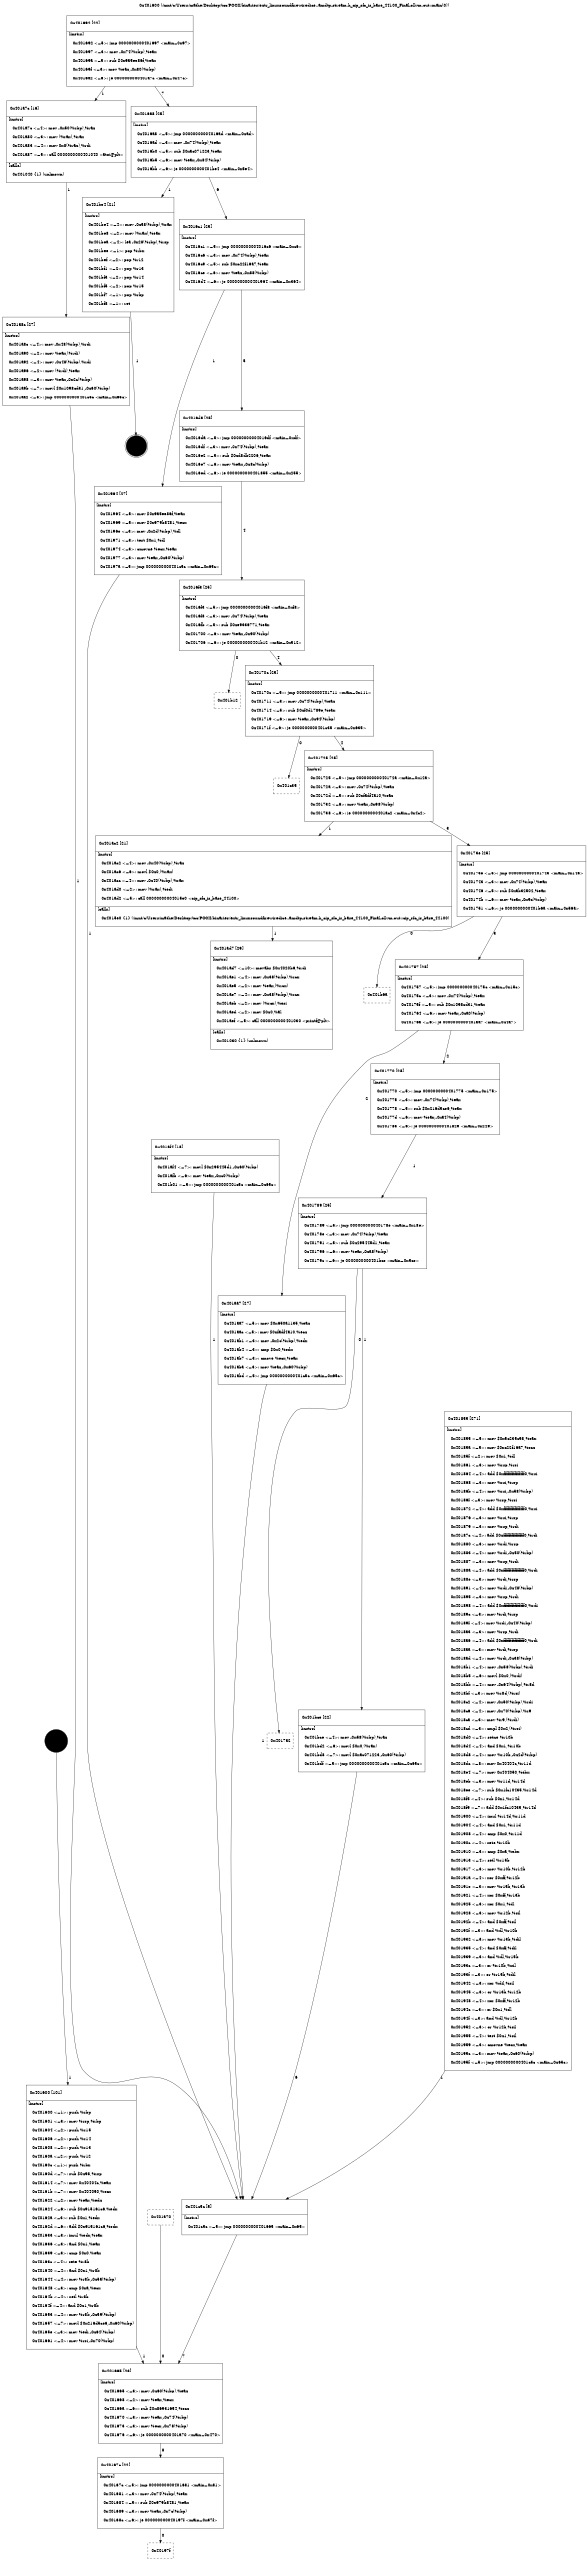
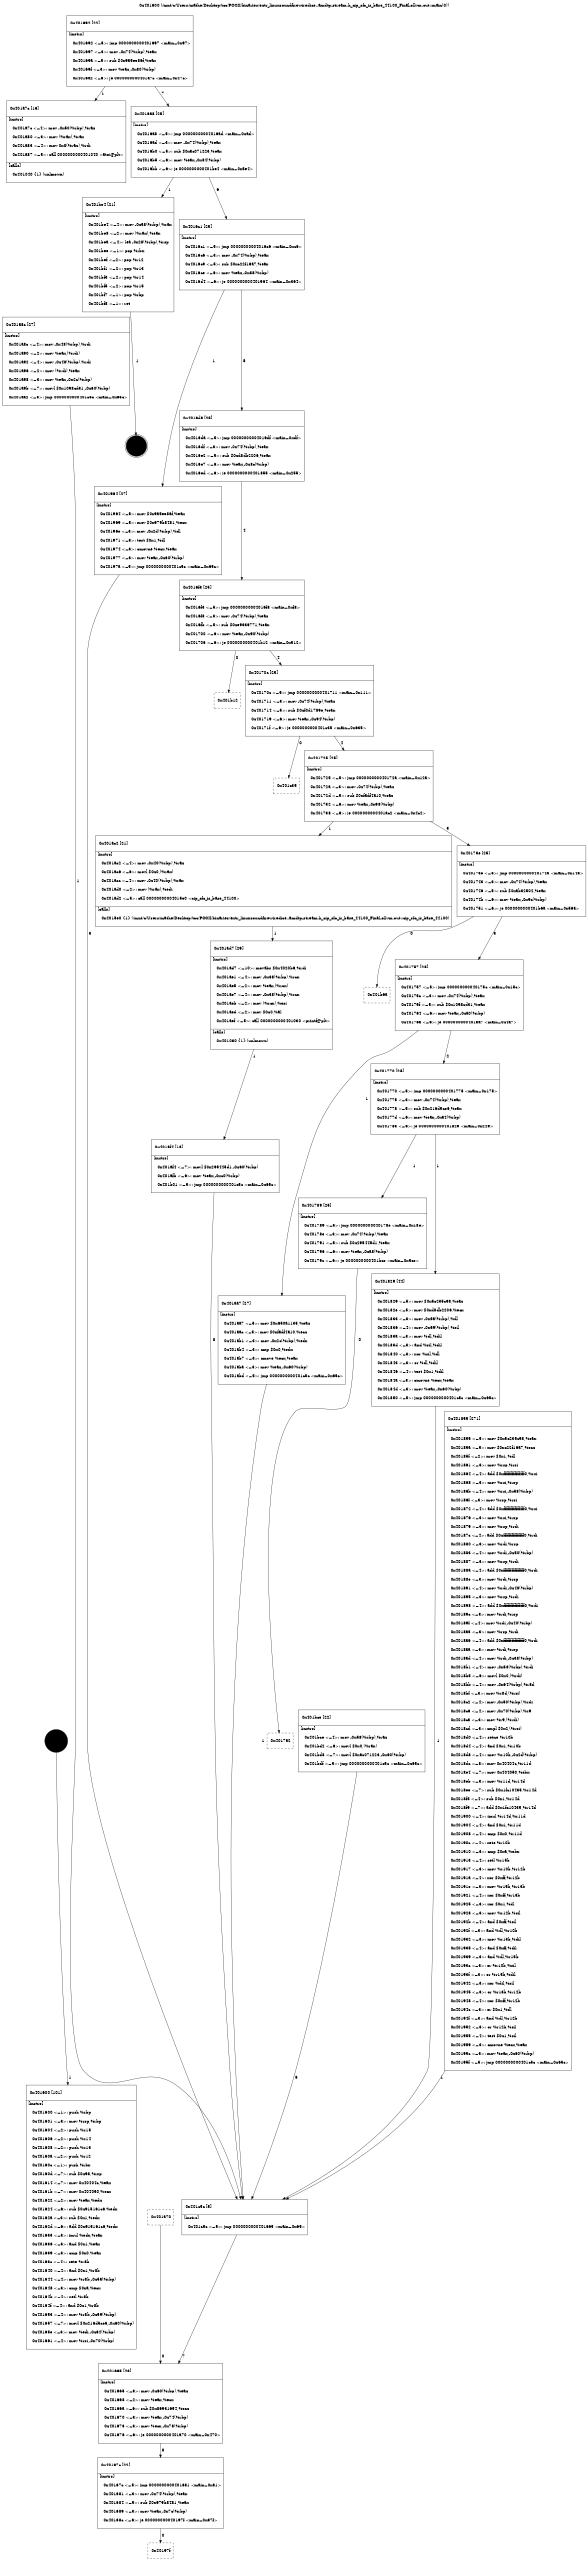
(66, 248) -> none
(89, 934) -> (89, 934)
none -> (239, 1093)
(366, 1099) -> (366, 1099)
(213, 1340) -> (213, 1340)
none -> (435, 1340)
(362, 1488) -> none
(139, 2354) -> none
